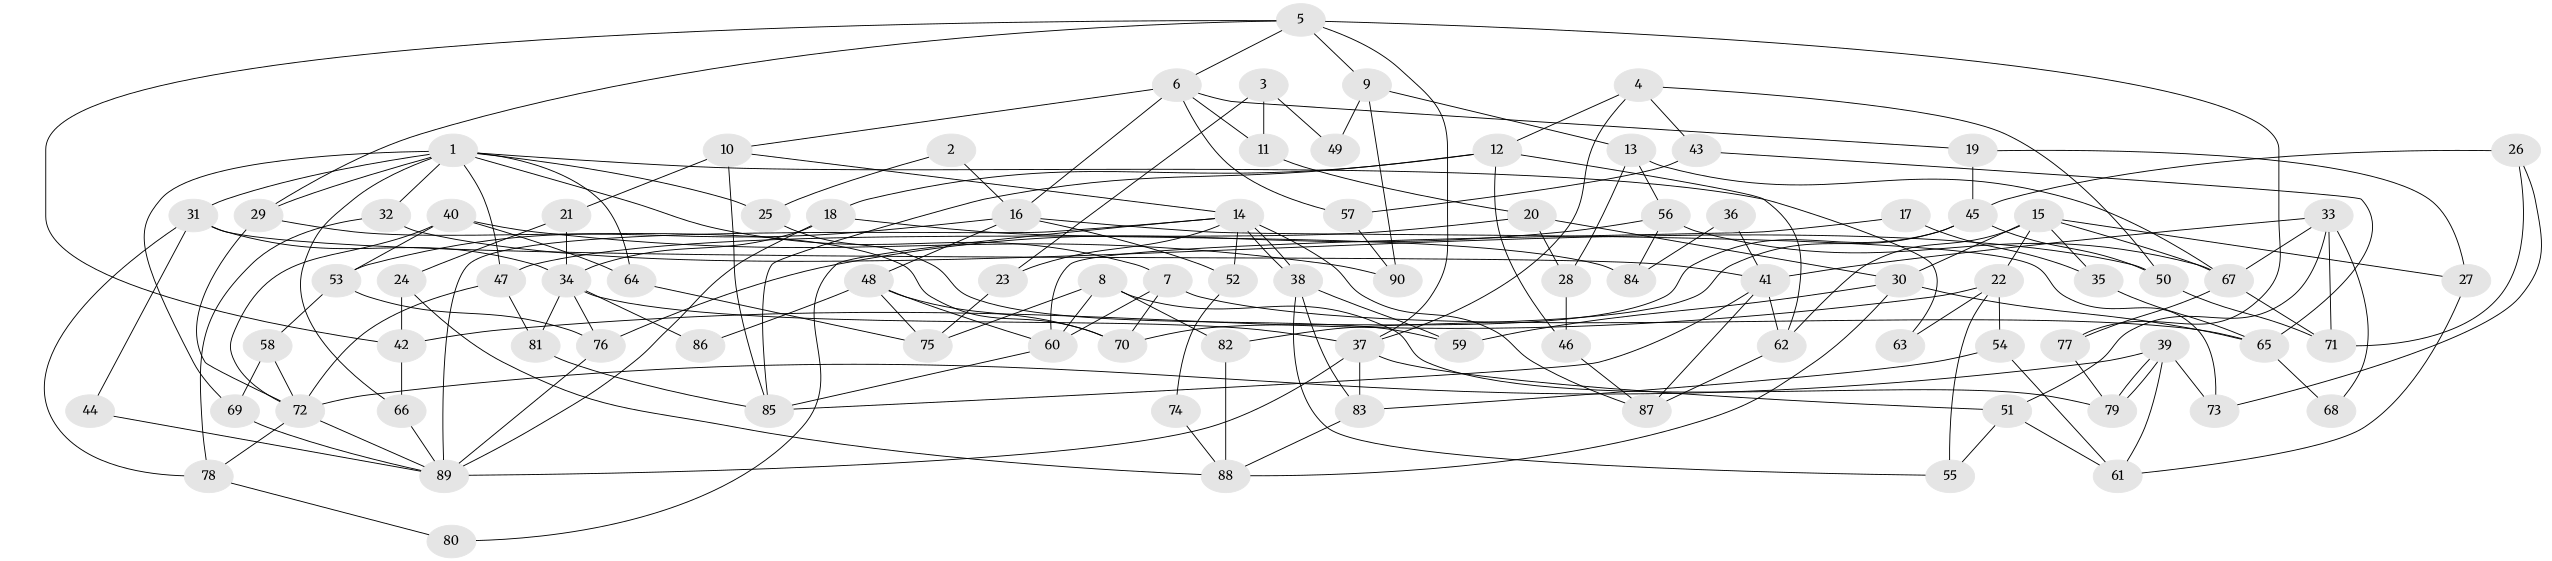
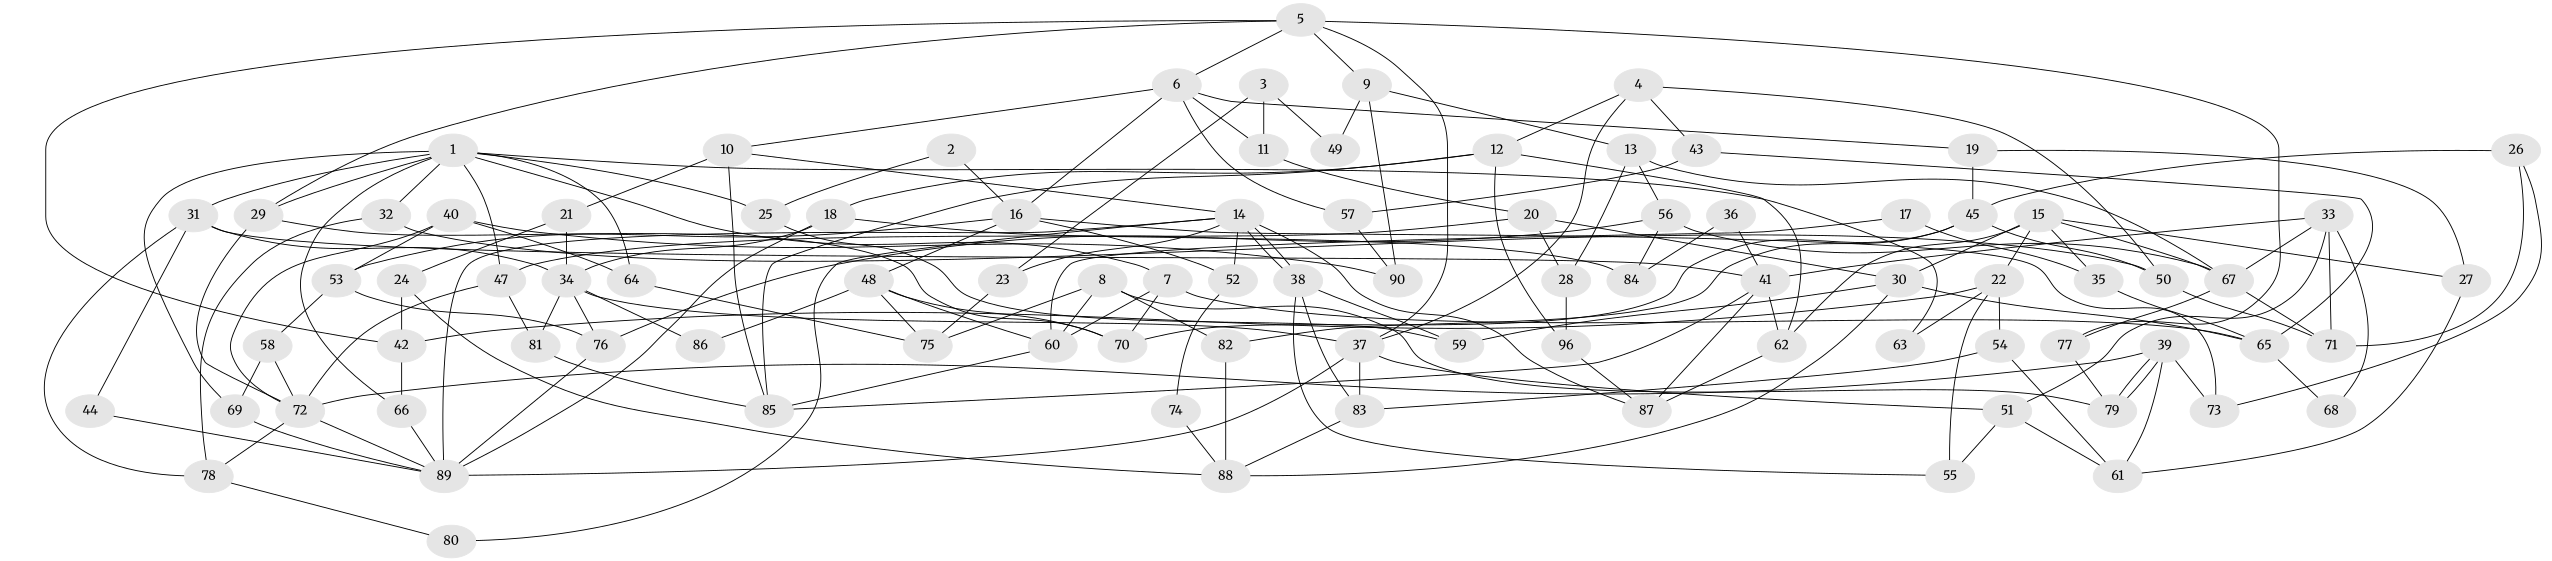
(1566, 346) -> (1566, 346)
